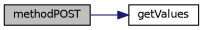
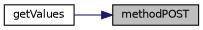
(104, 15) -> (88, 15)
